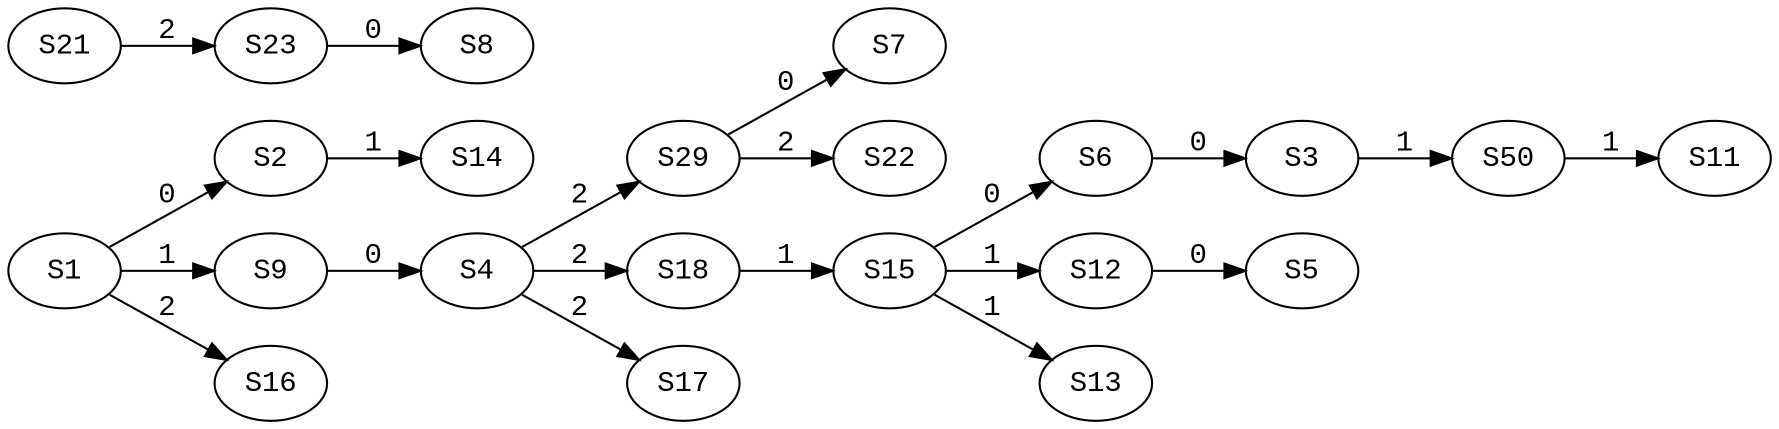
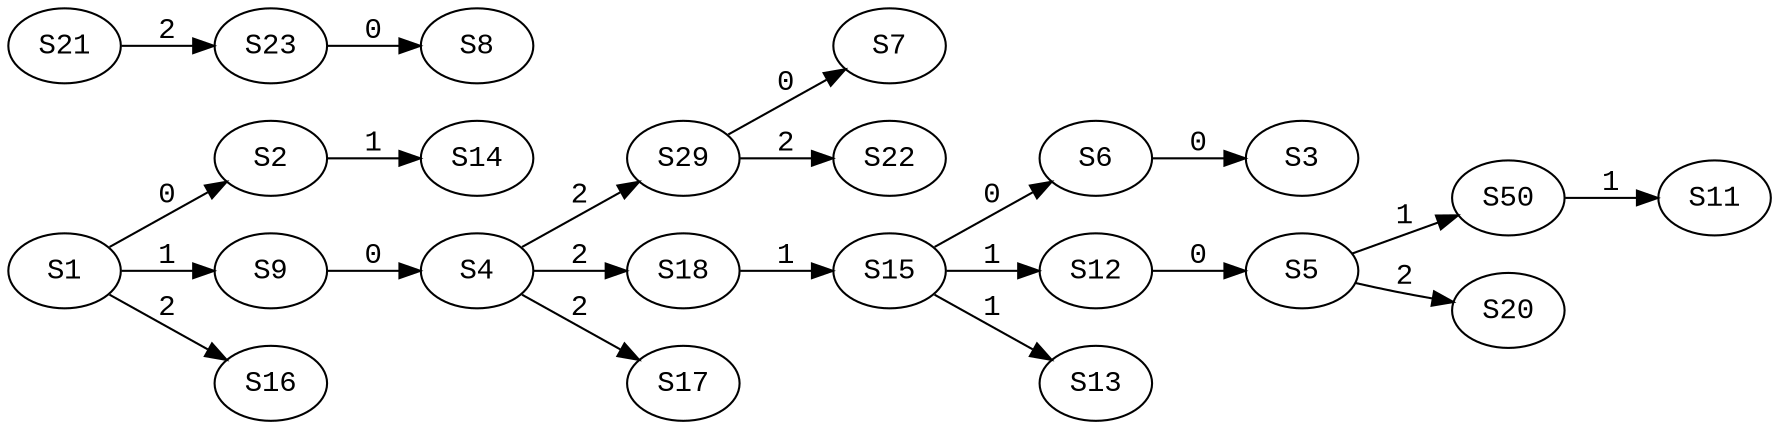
(1395, 158) -> (1395, 238)
none -> (1508, 310)
